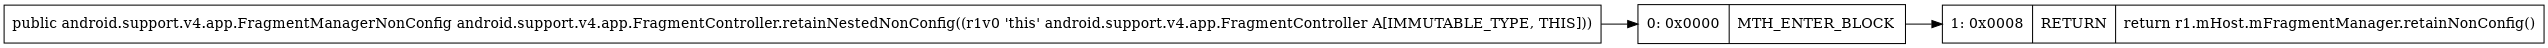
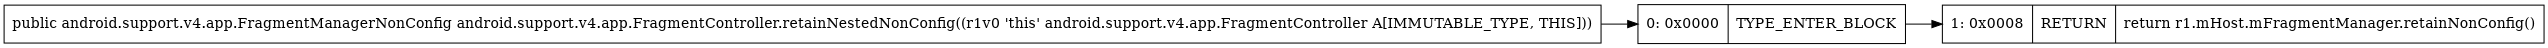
(1816, 24) -> (1817, 24)
